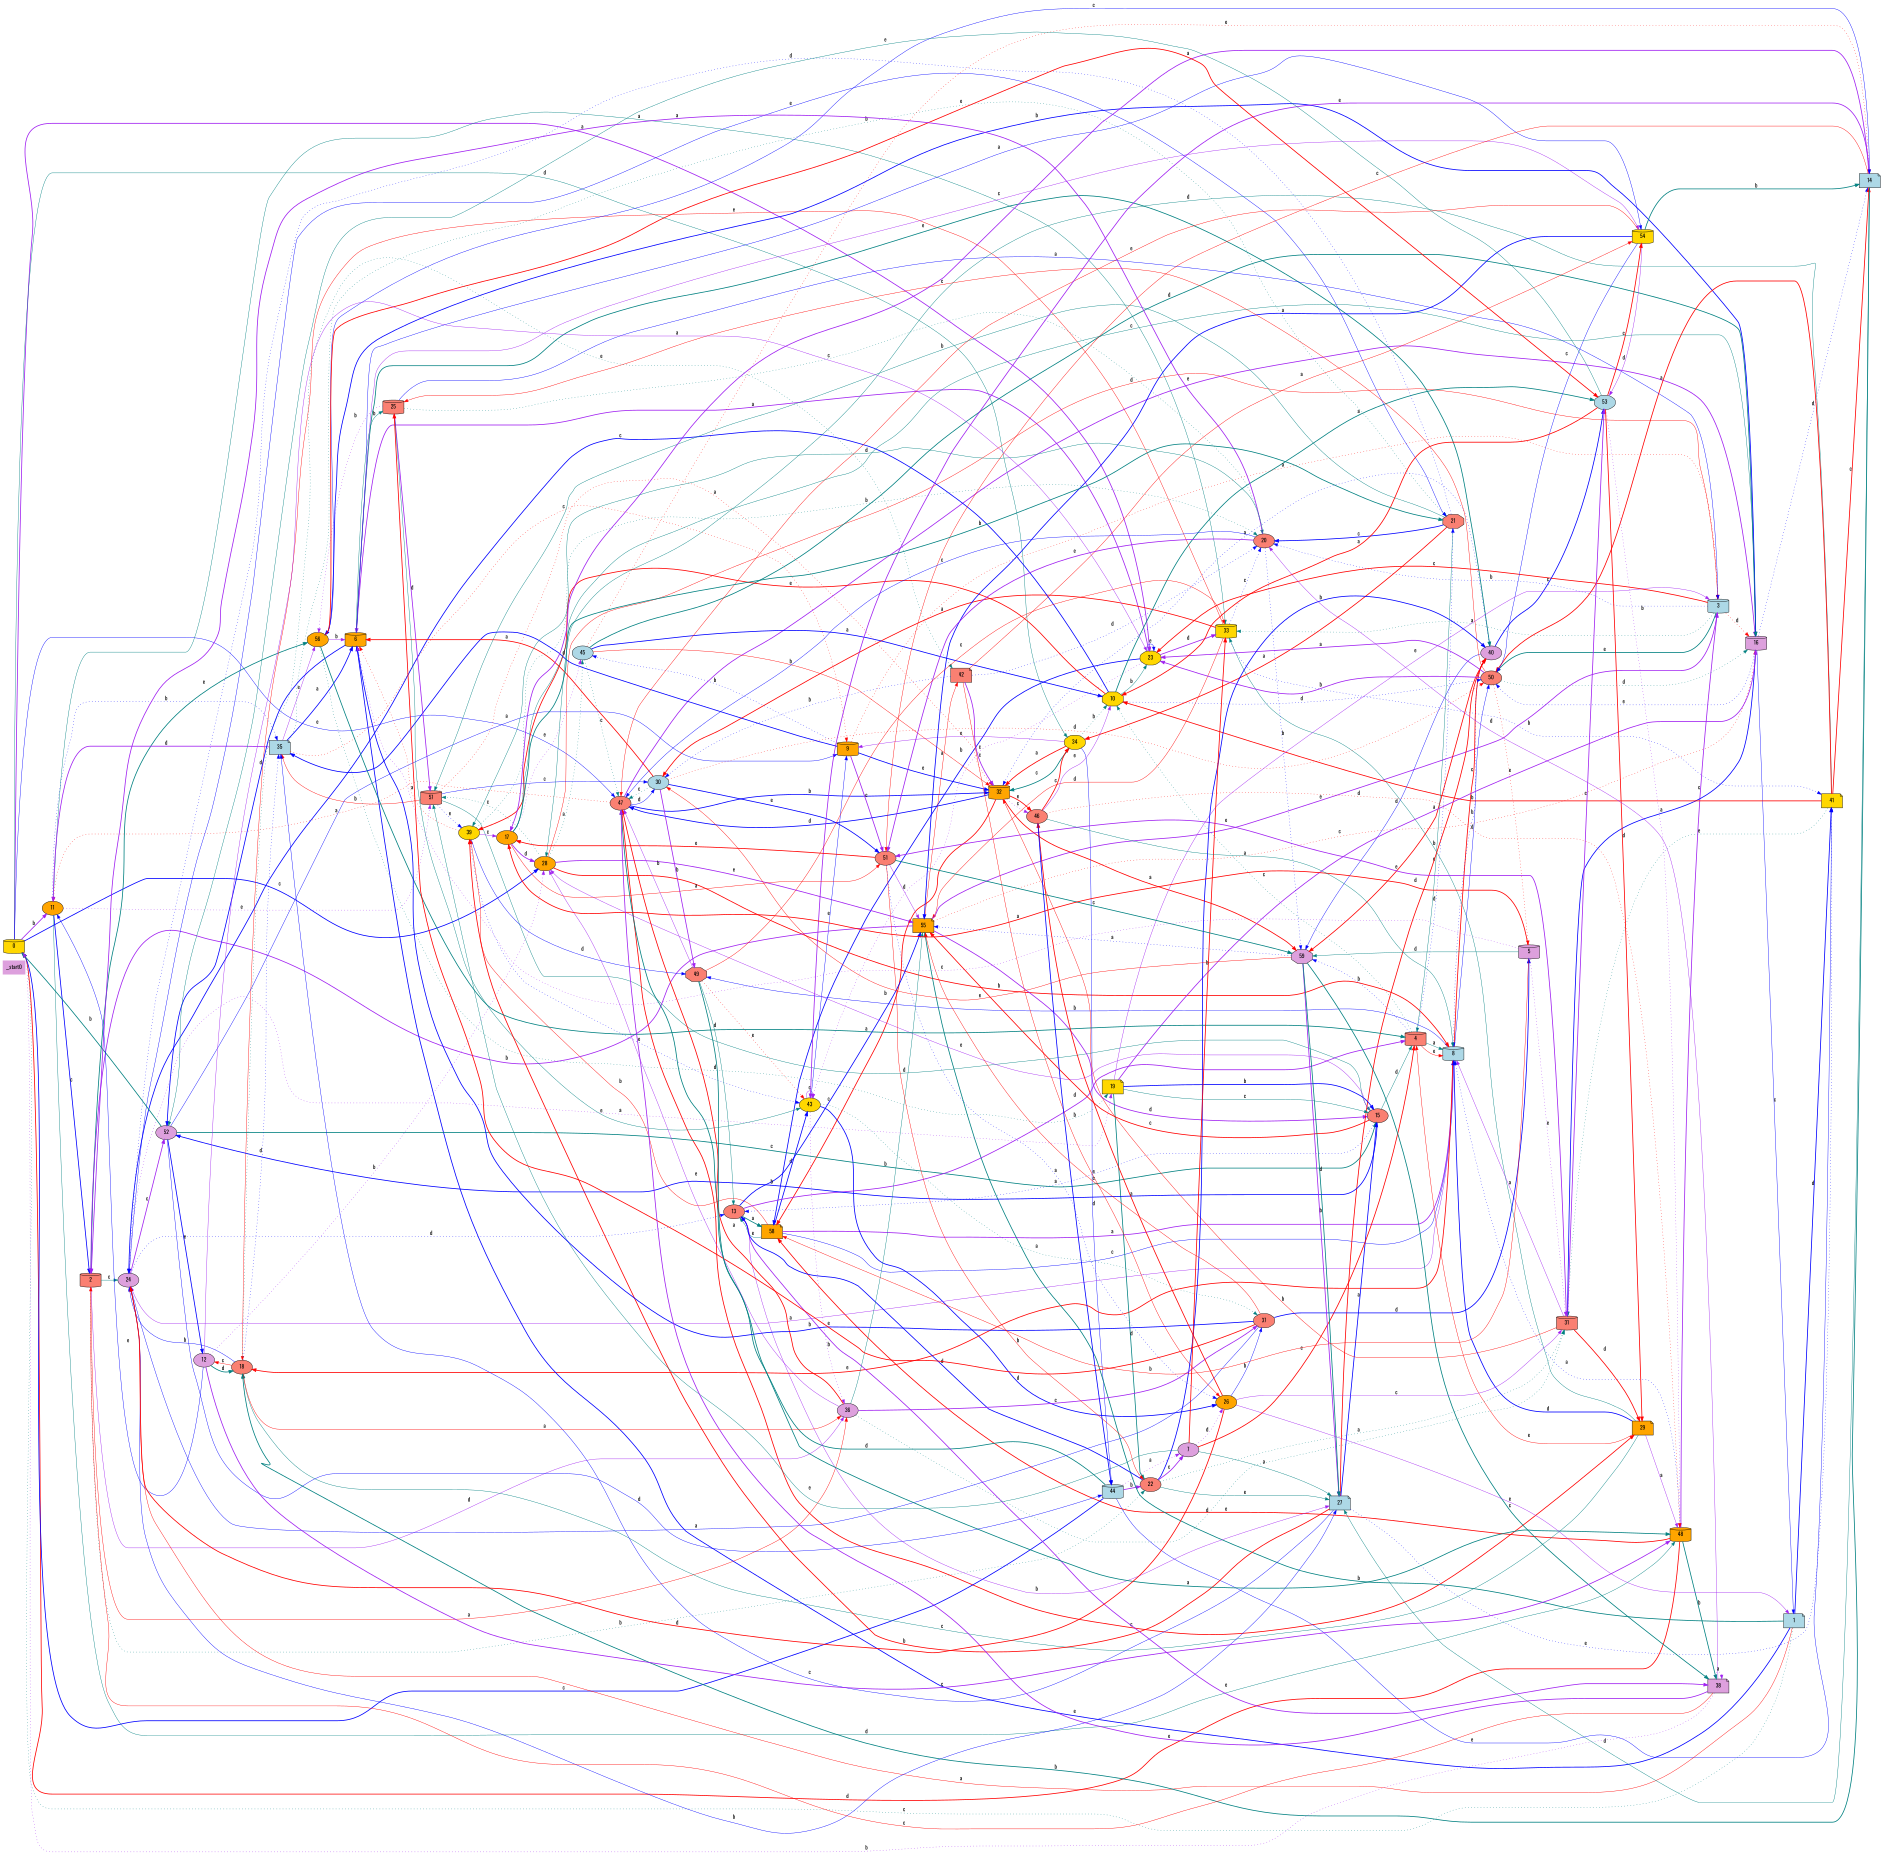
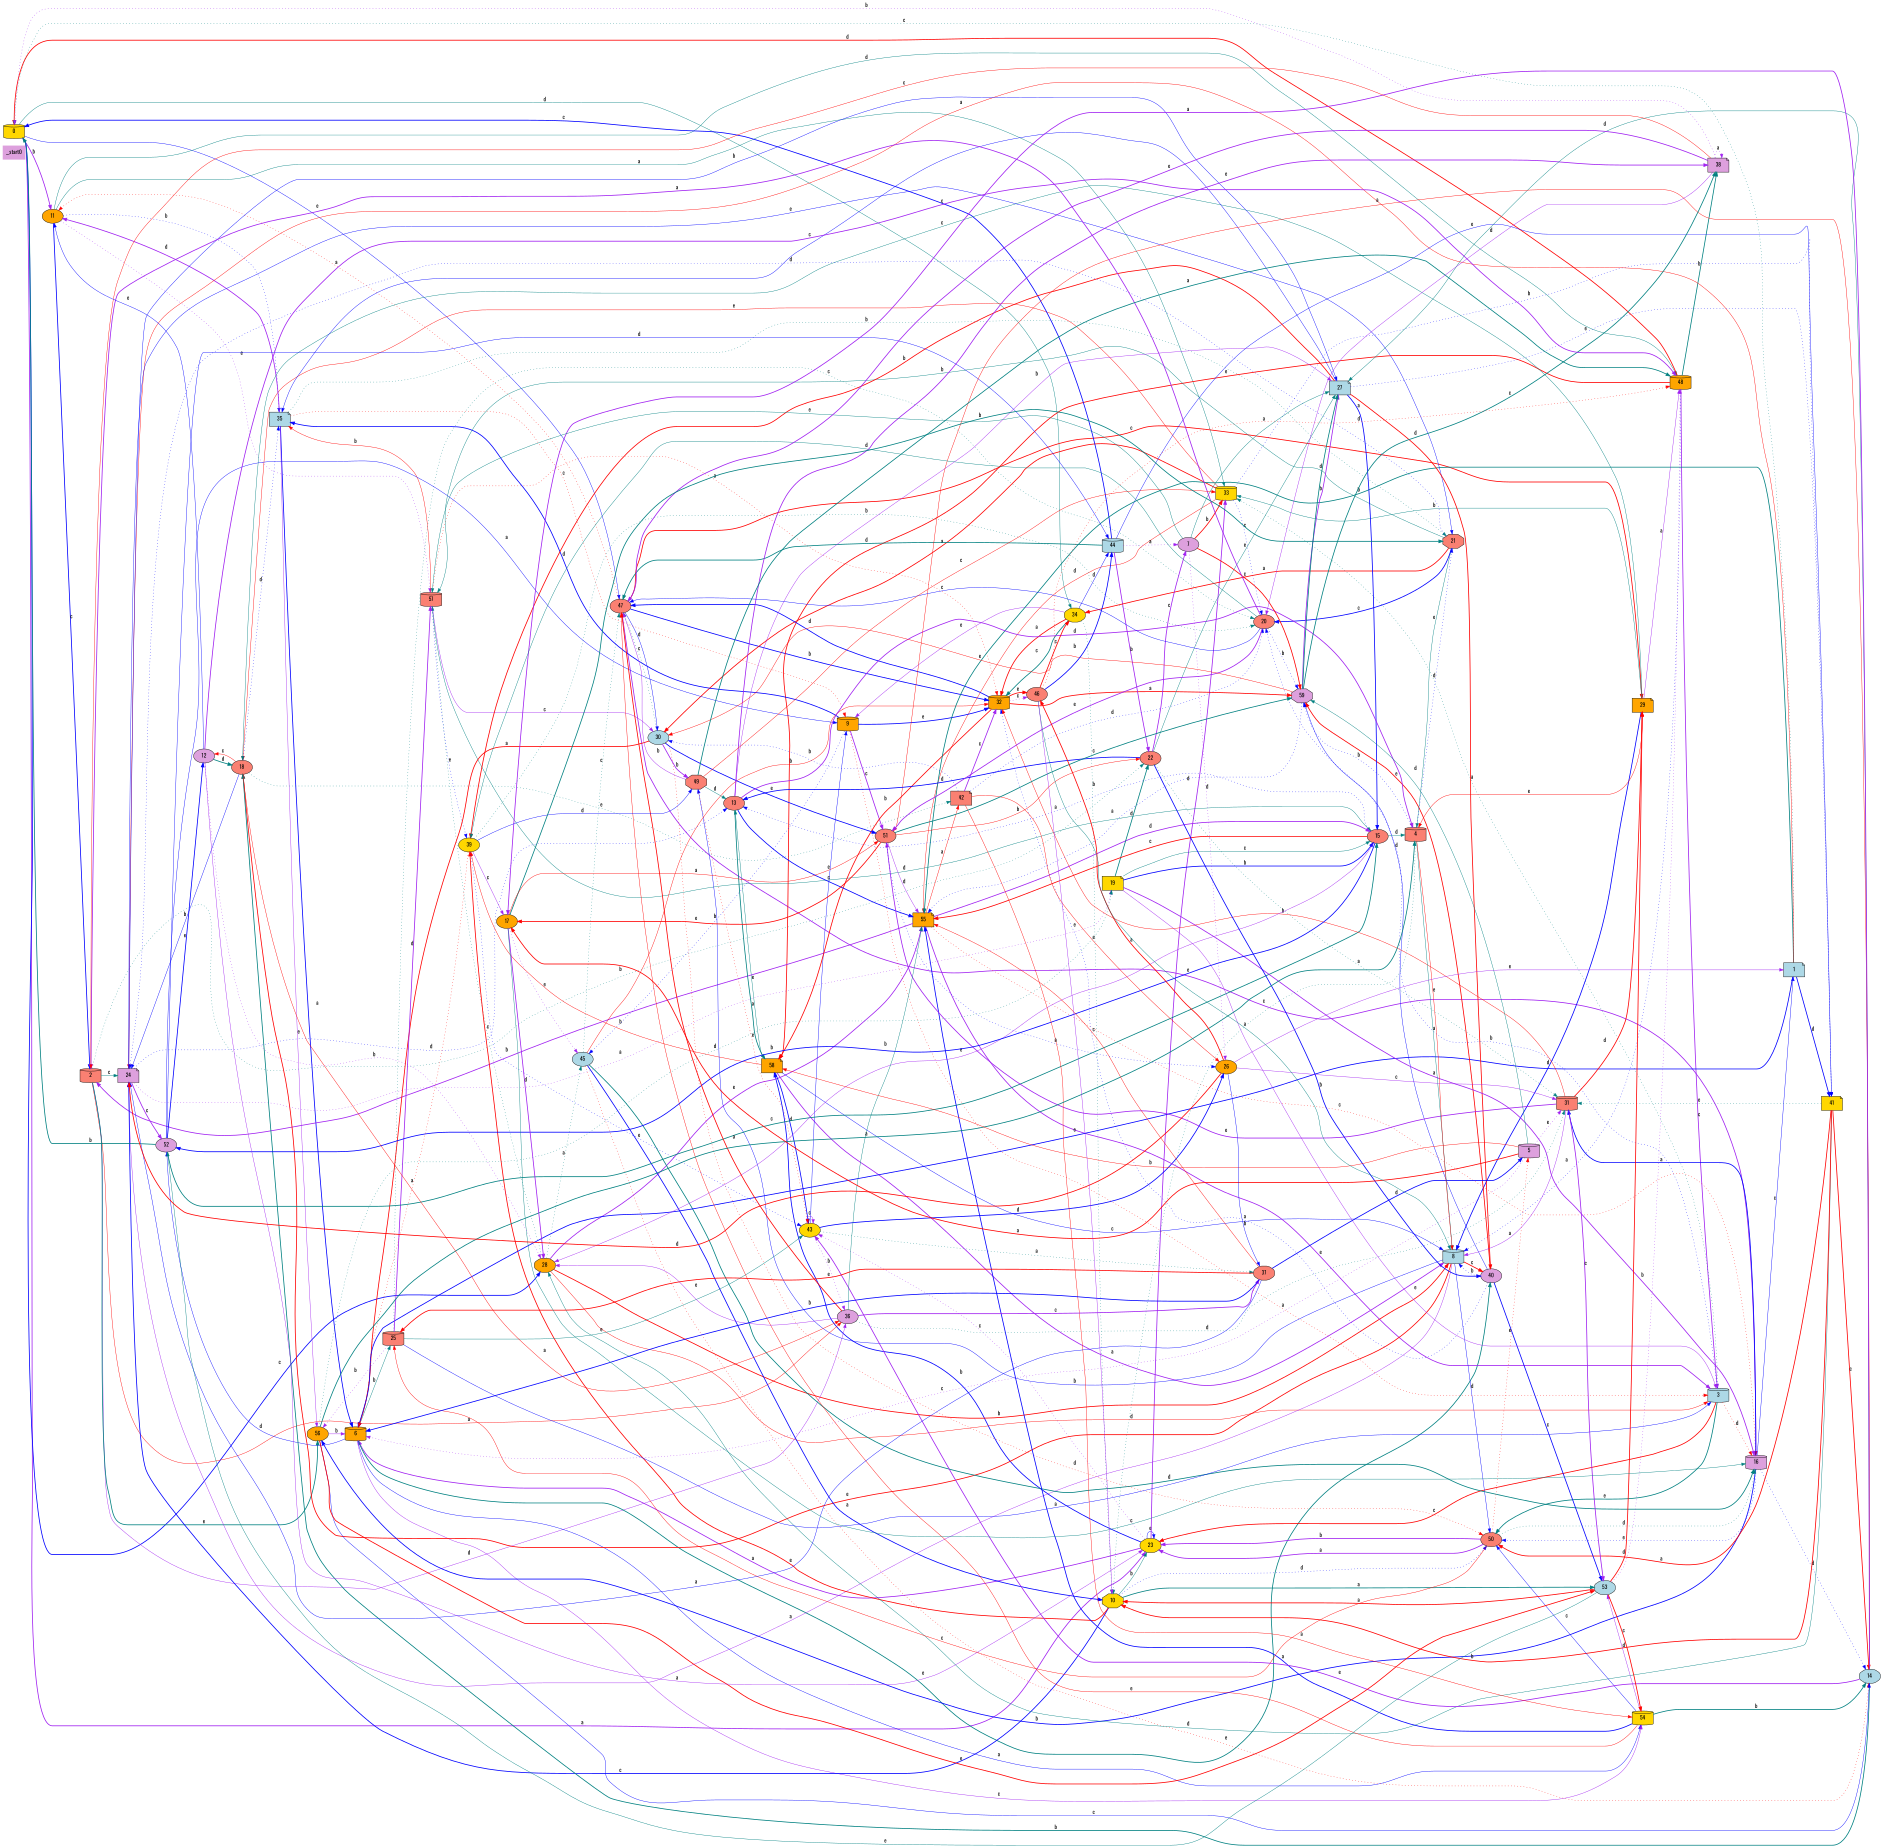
(1378, 173) -> (1378, 200)
(1870, 181) -> (1870, 1676)
(542, 783) -> (511, 713)
(240, 862) -> (204, 1344)
(1355, 1266) -> (1266, 598)
(128, 1280) -> (128, 1076)
